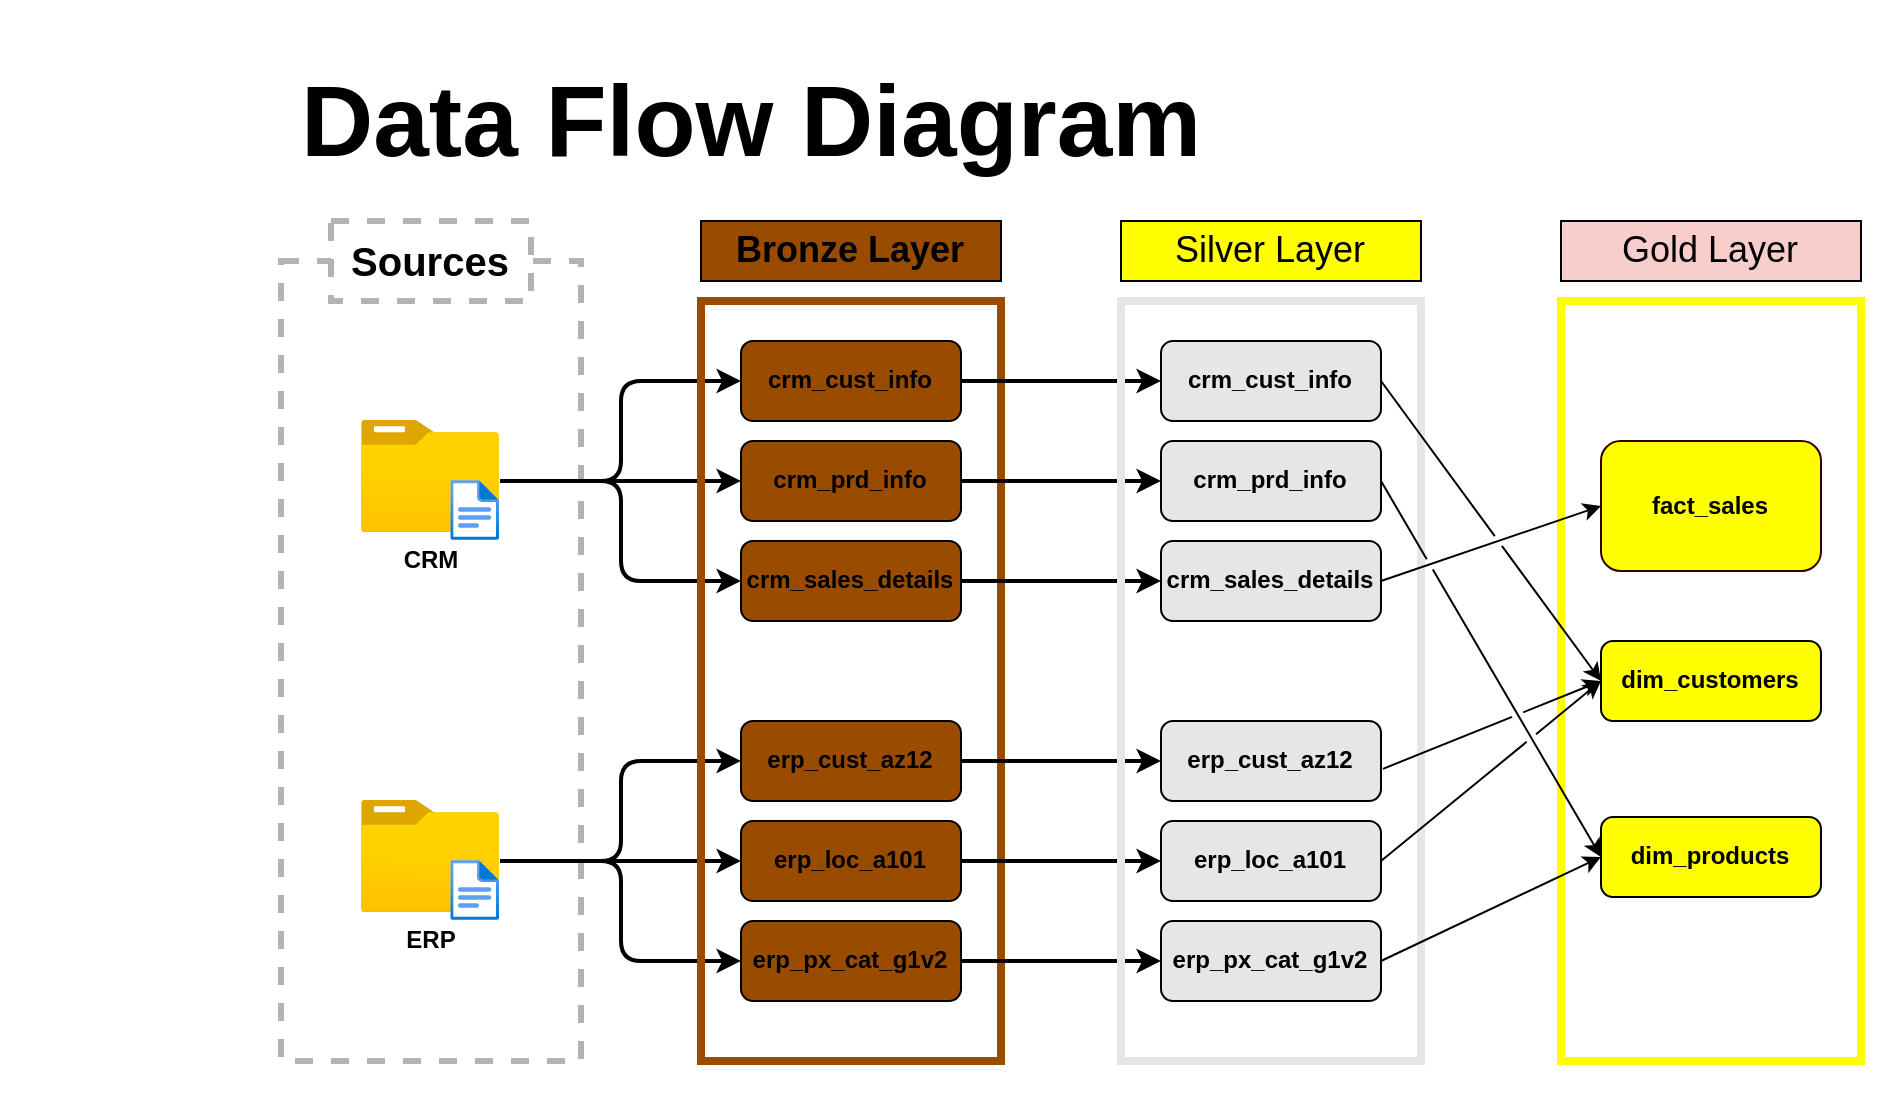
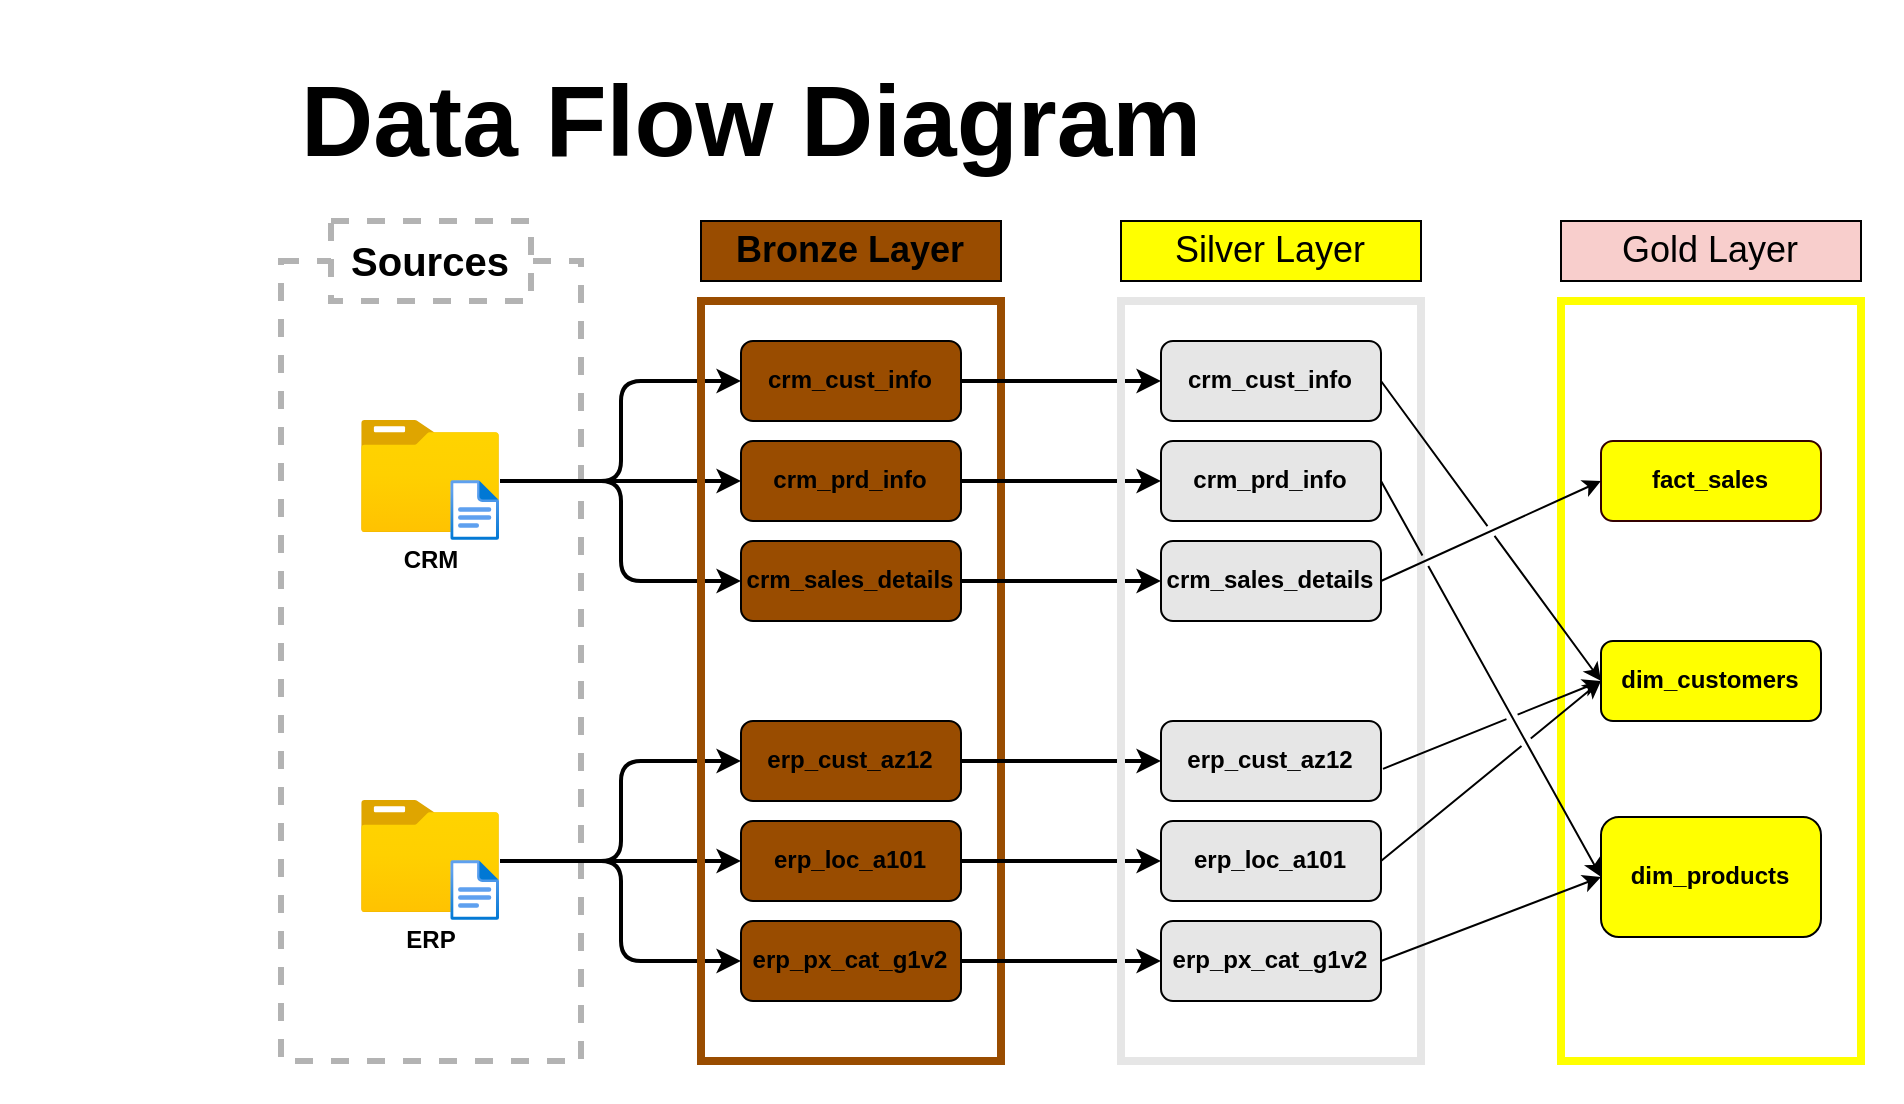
(1711, 506) -> (1711, 481)
(1711, 857) -> (1711, 877)
